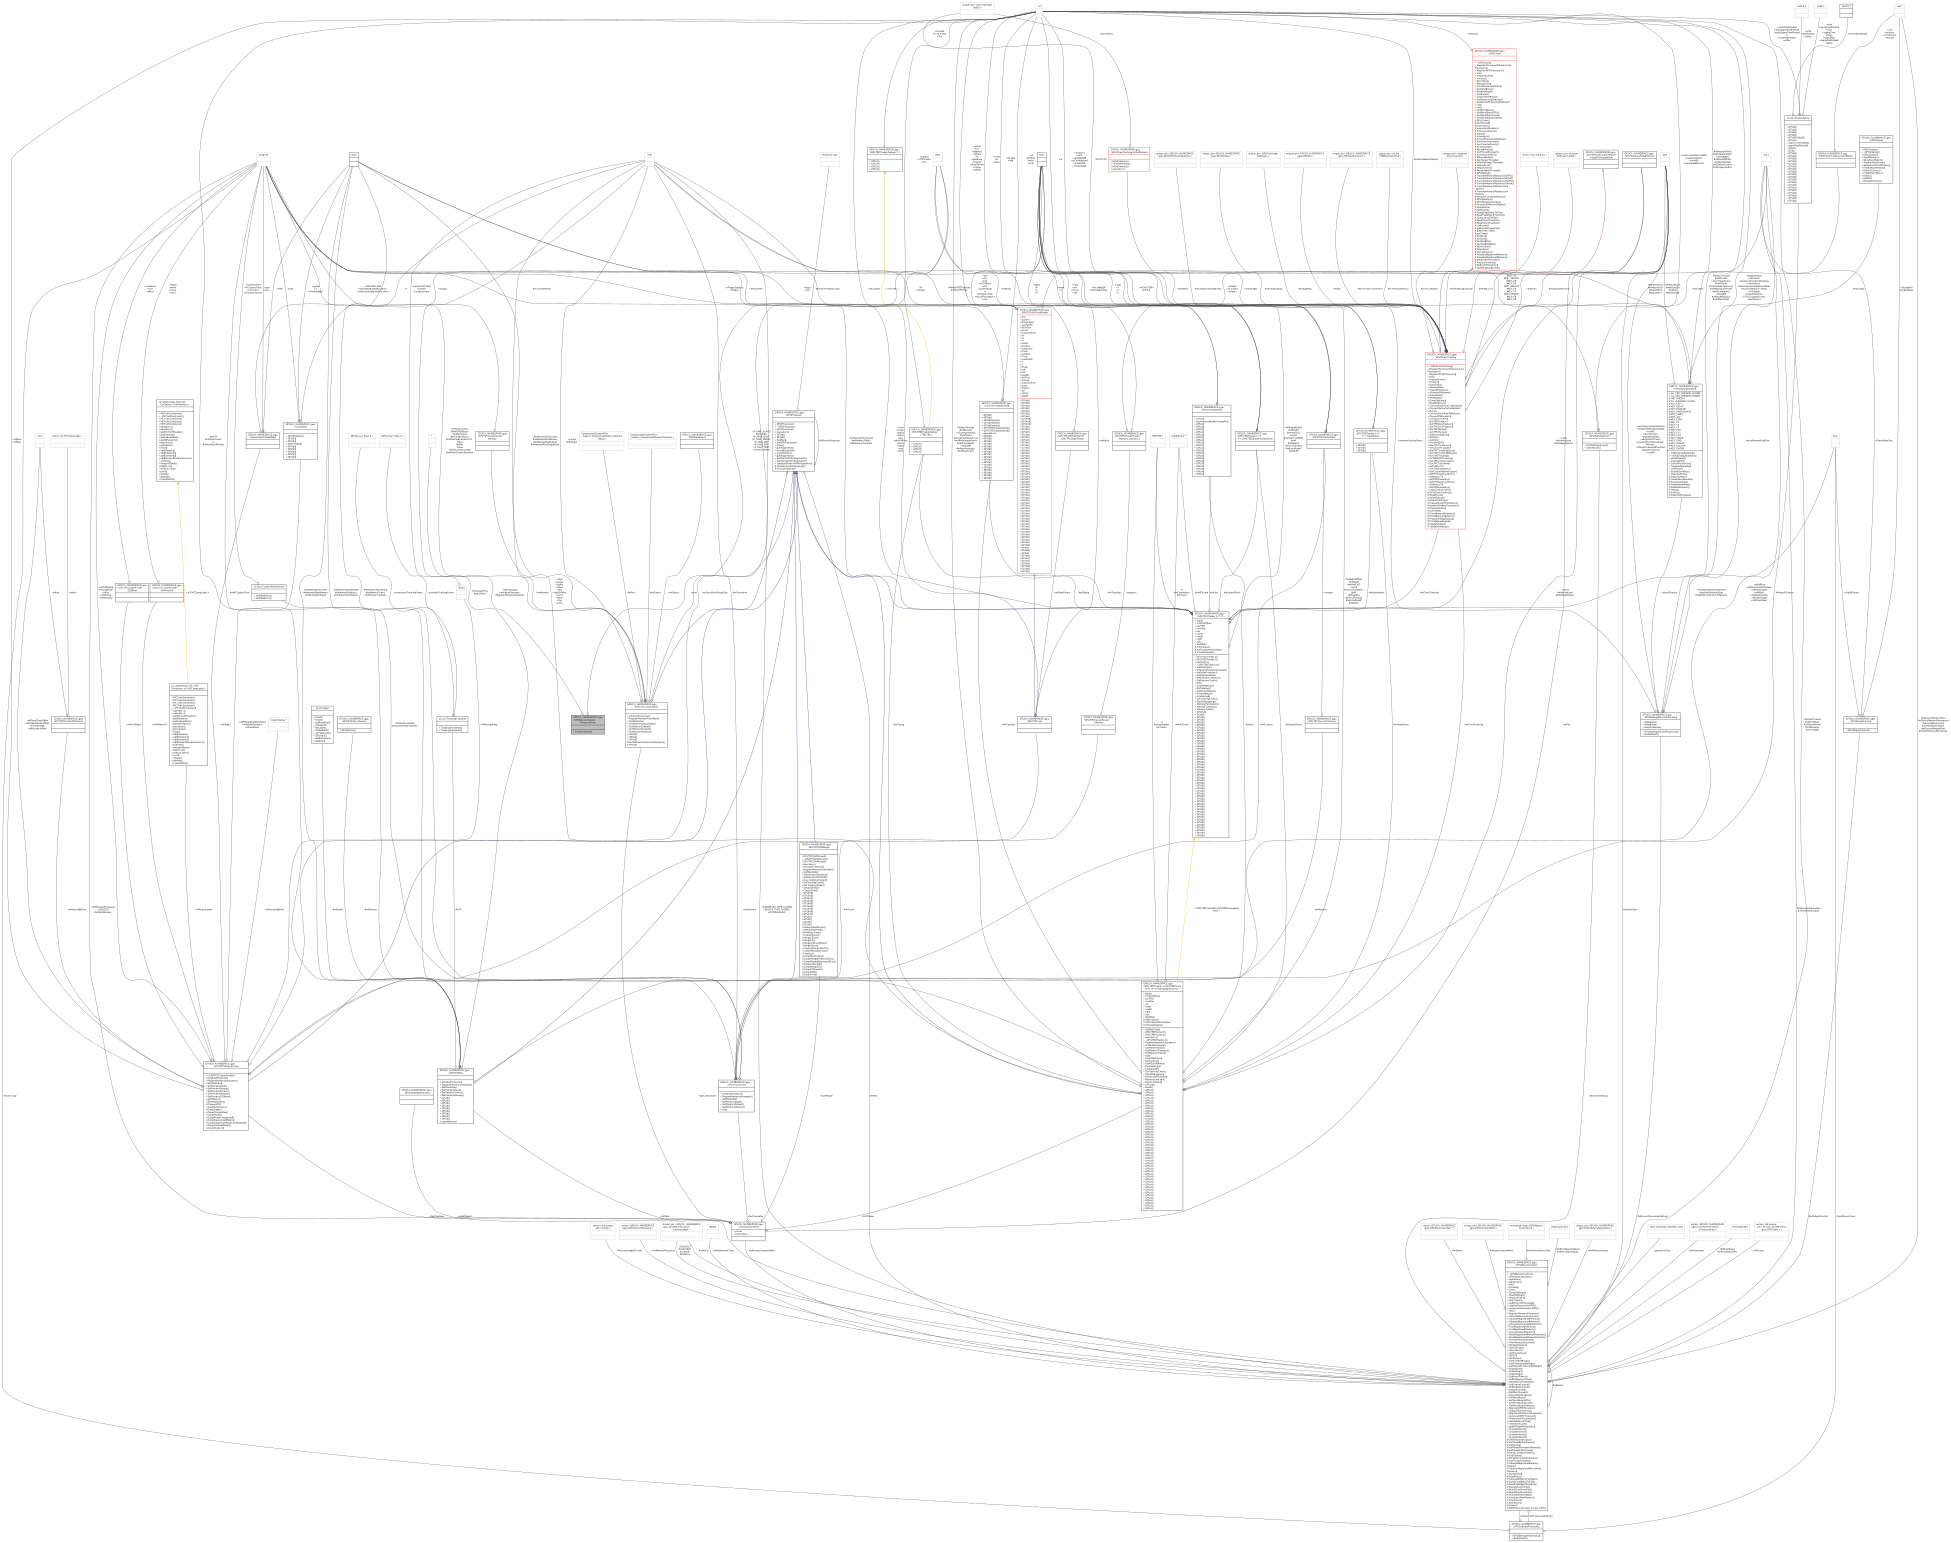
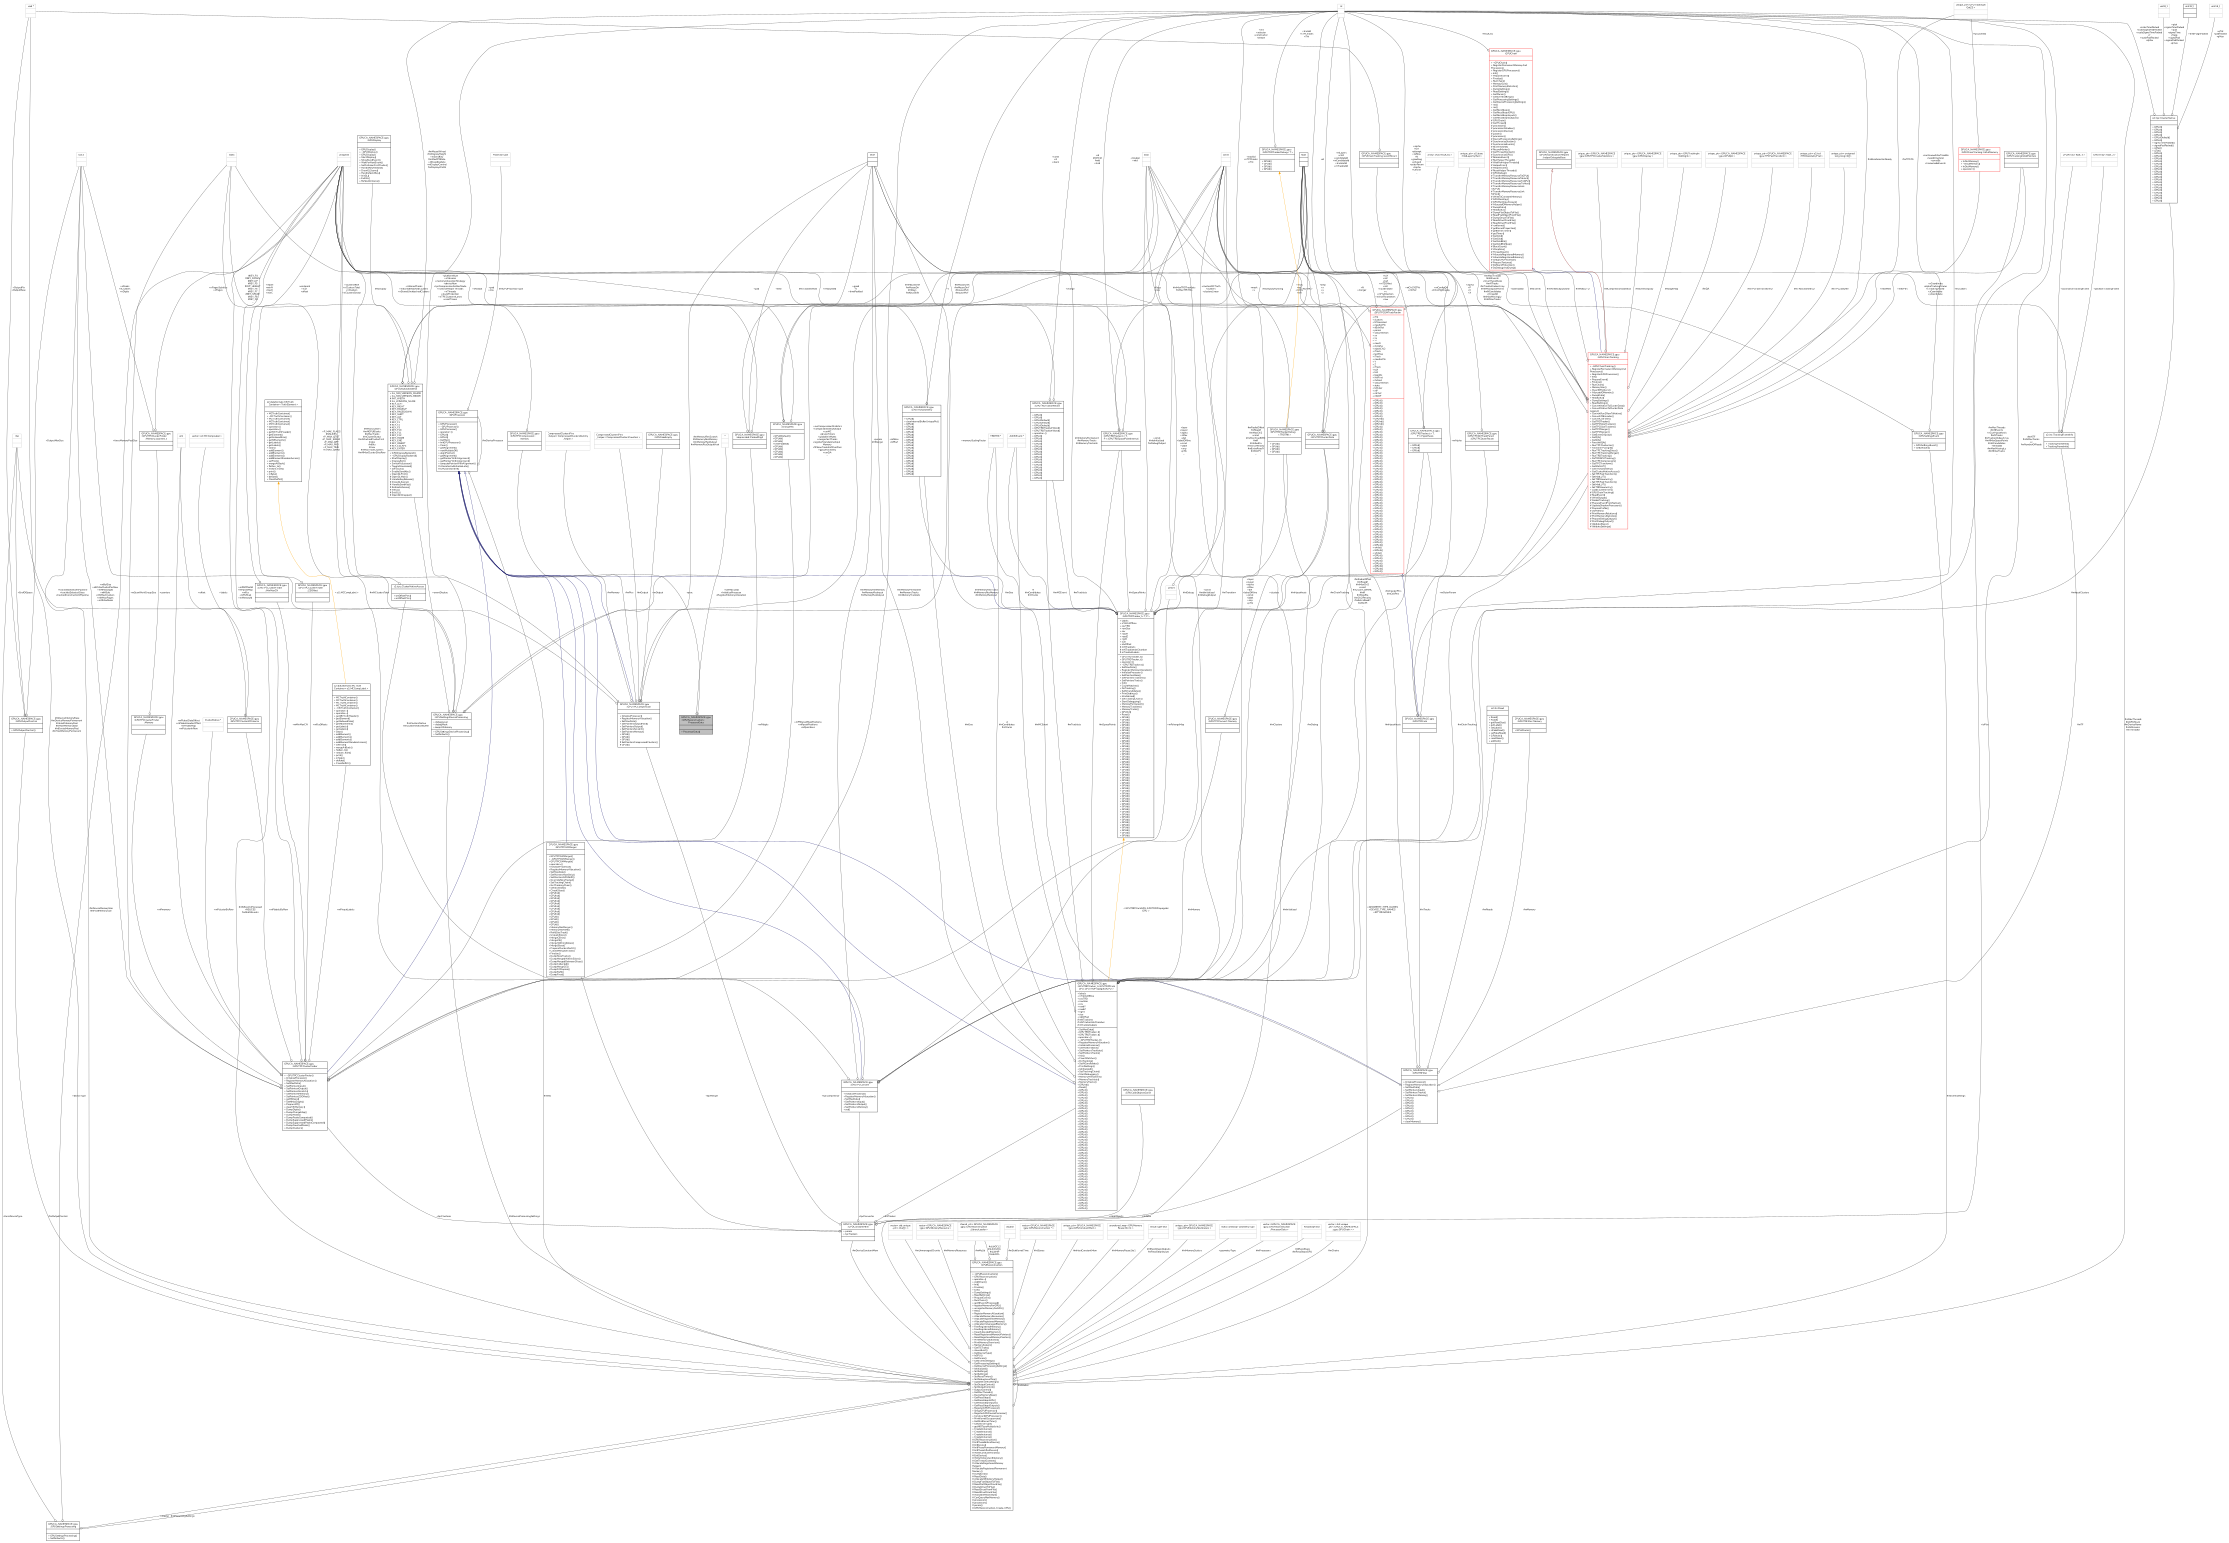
none -> (1697, 273)
(322, 738) -> (1496, 738)
